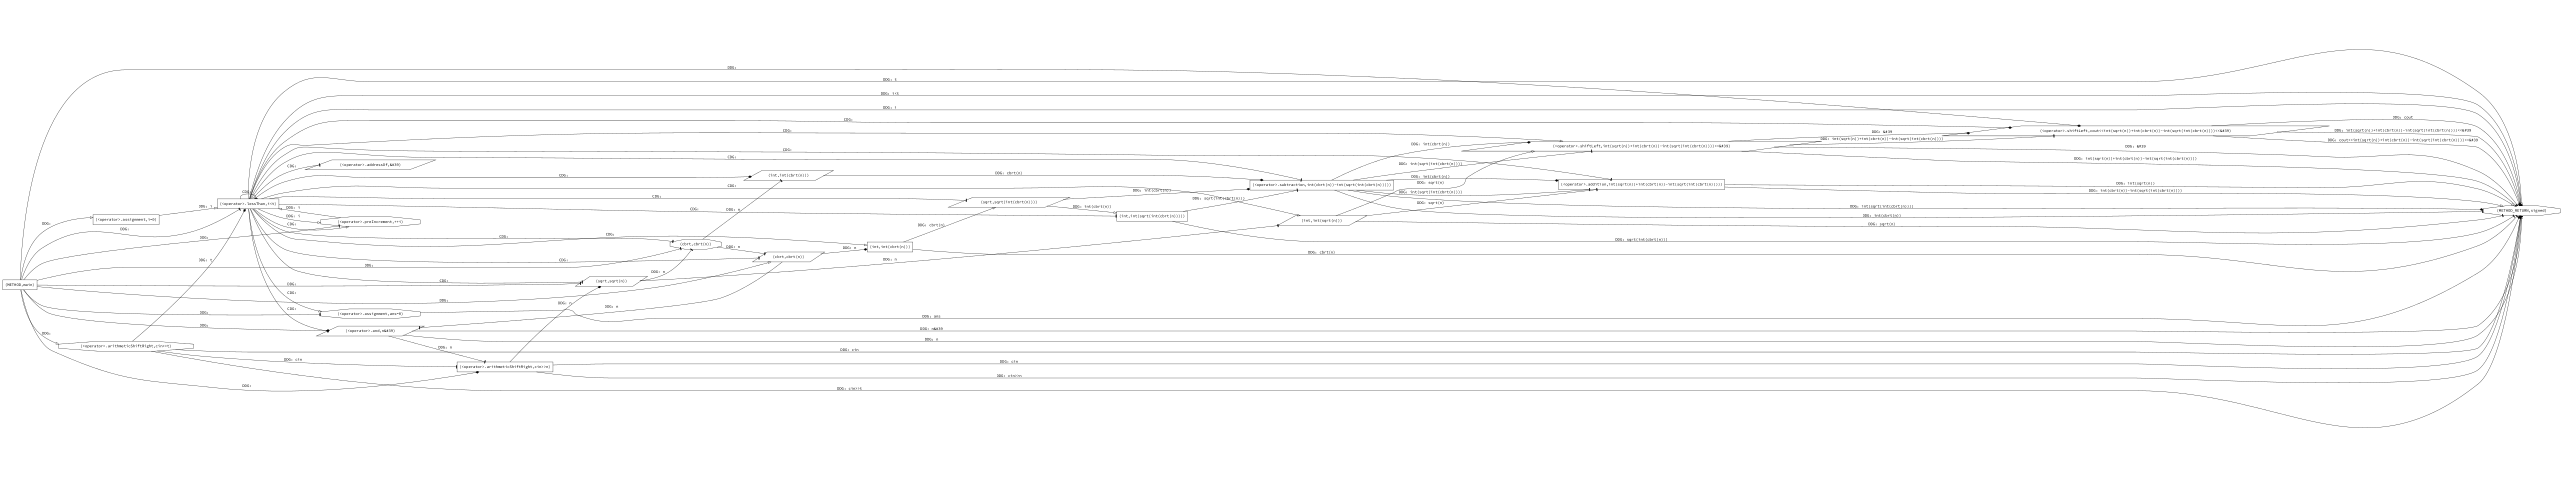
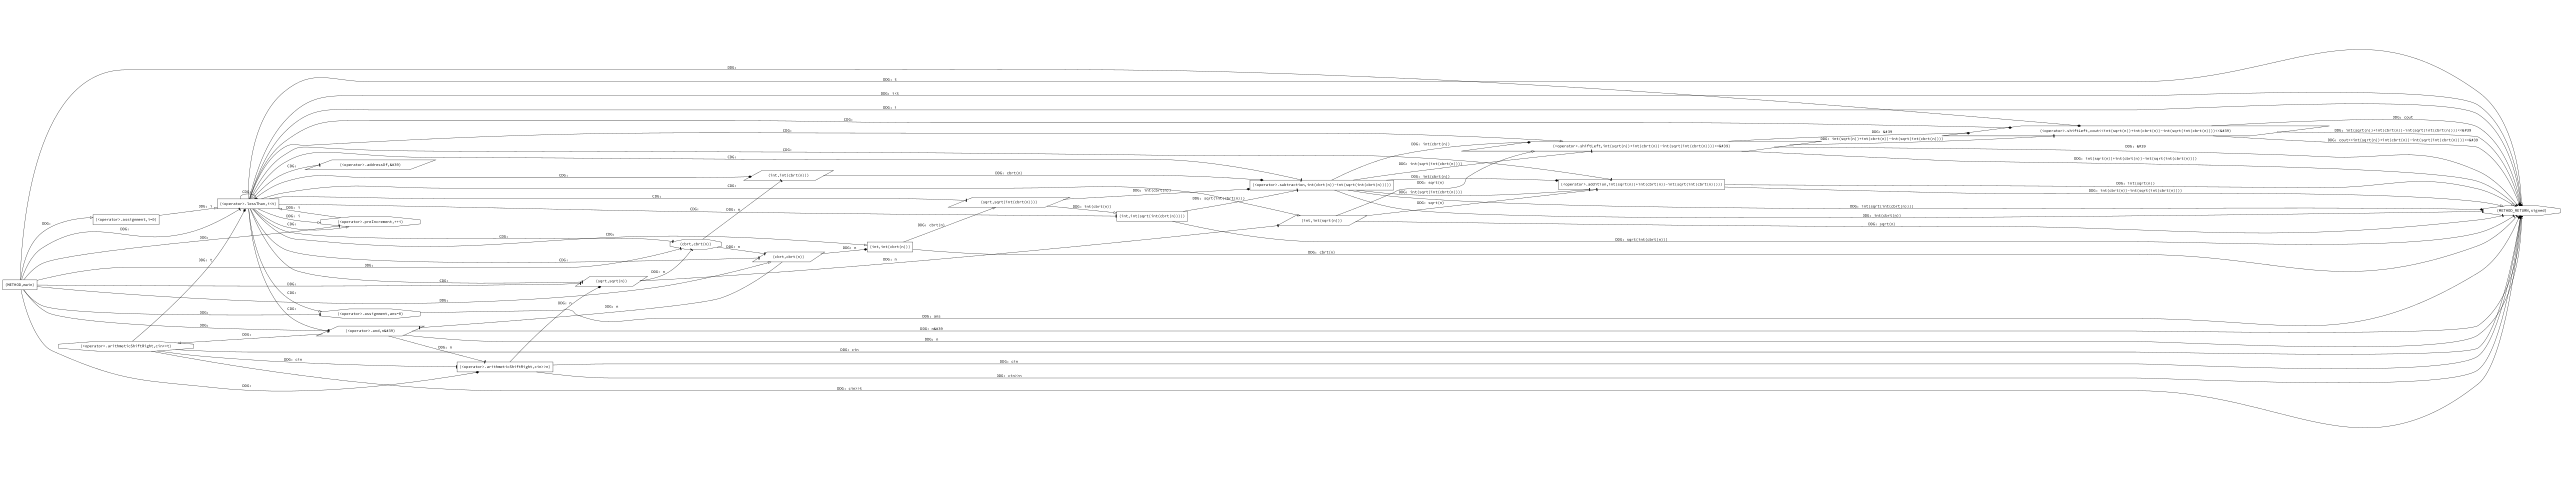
(171, 326) -> (171, 326)
(37, 330) -> (252, 338)
